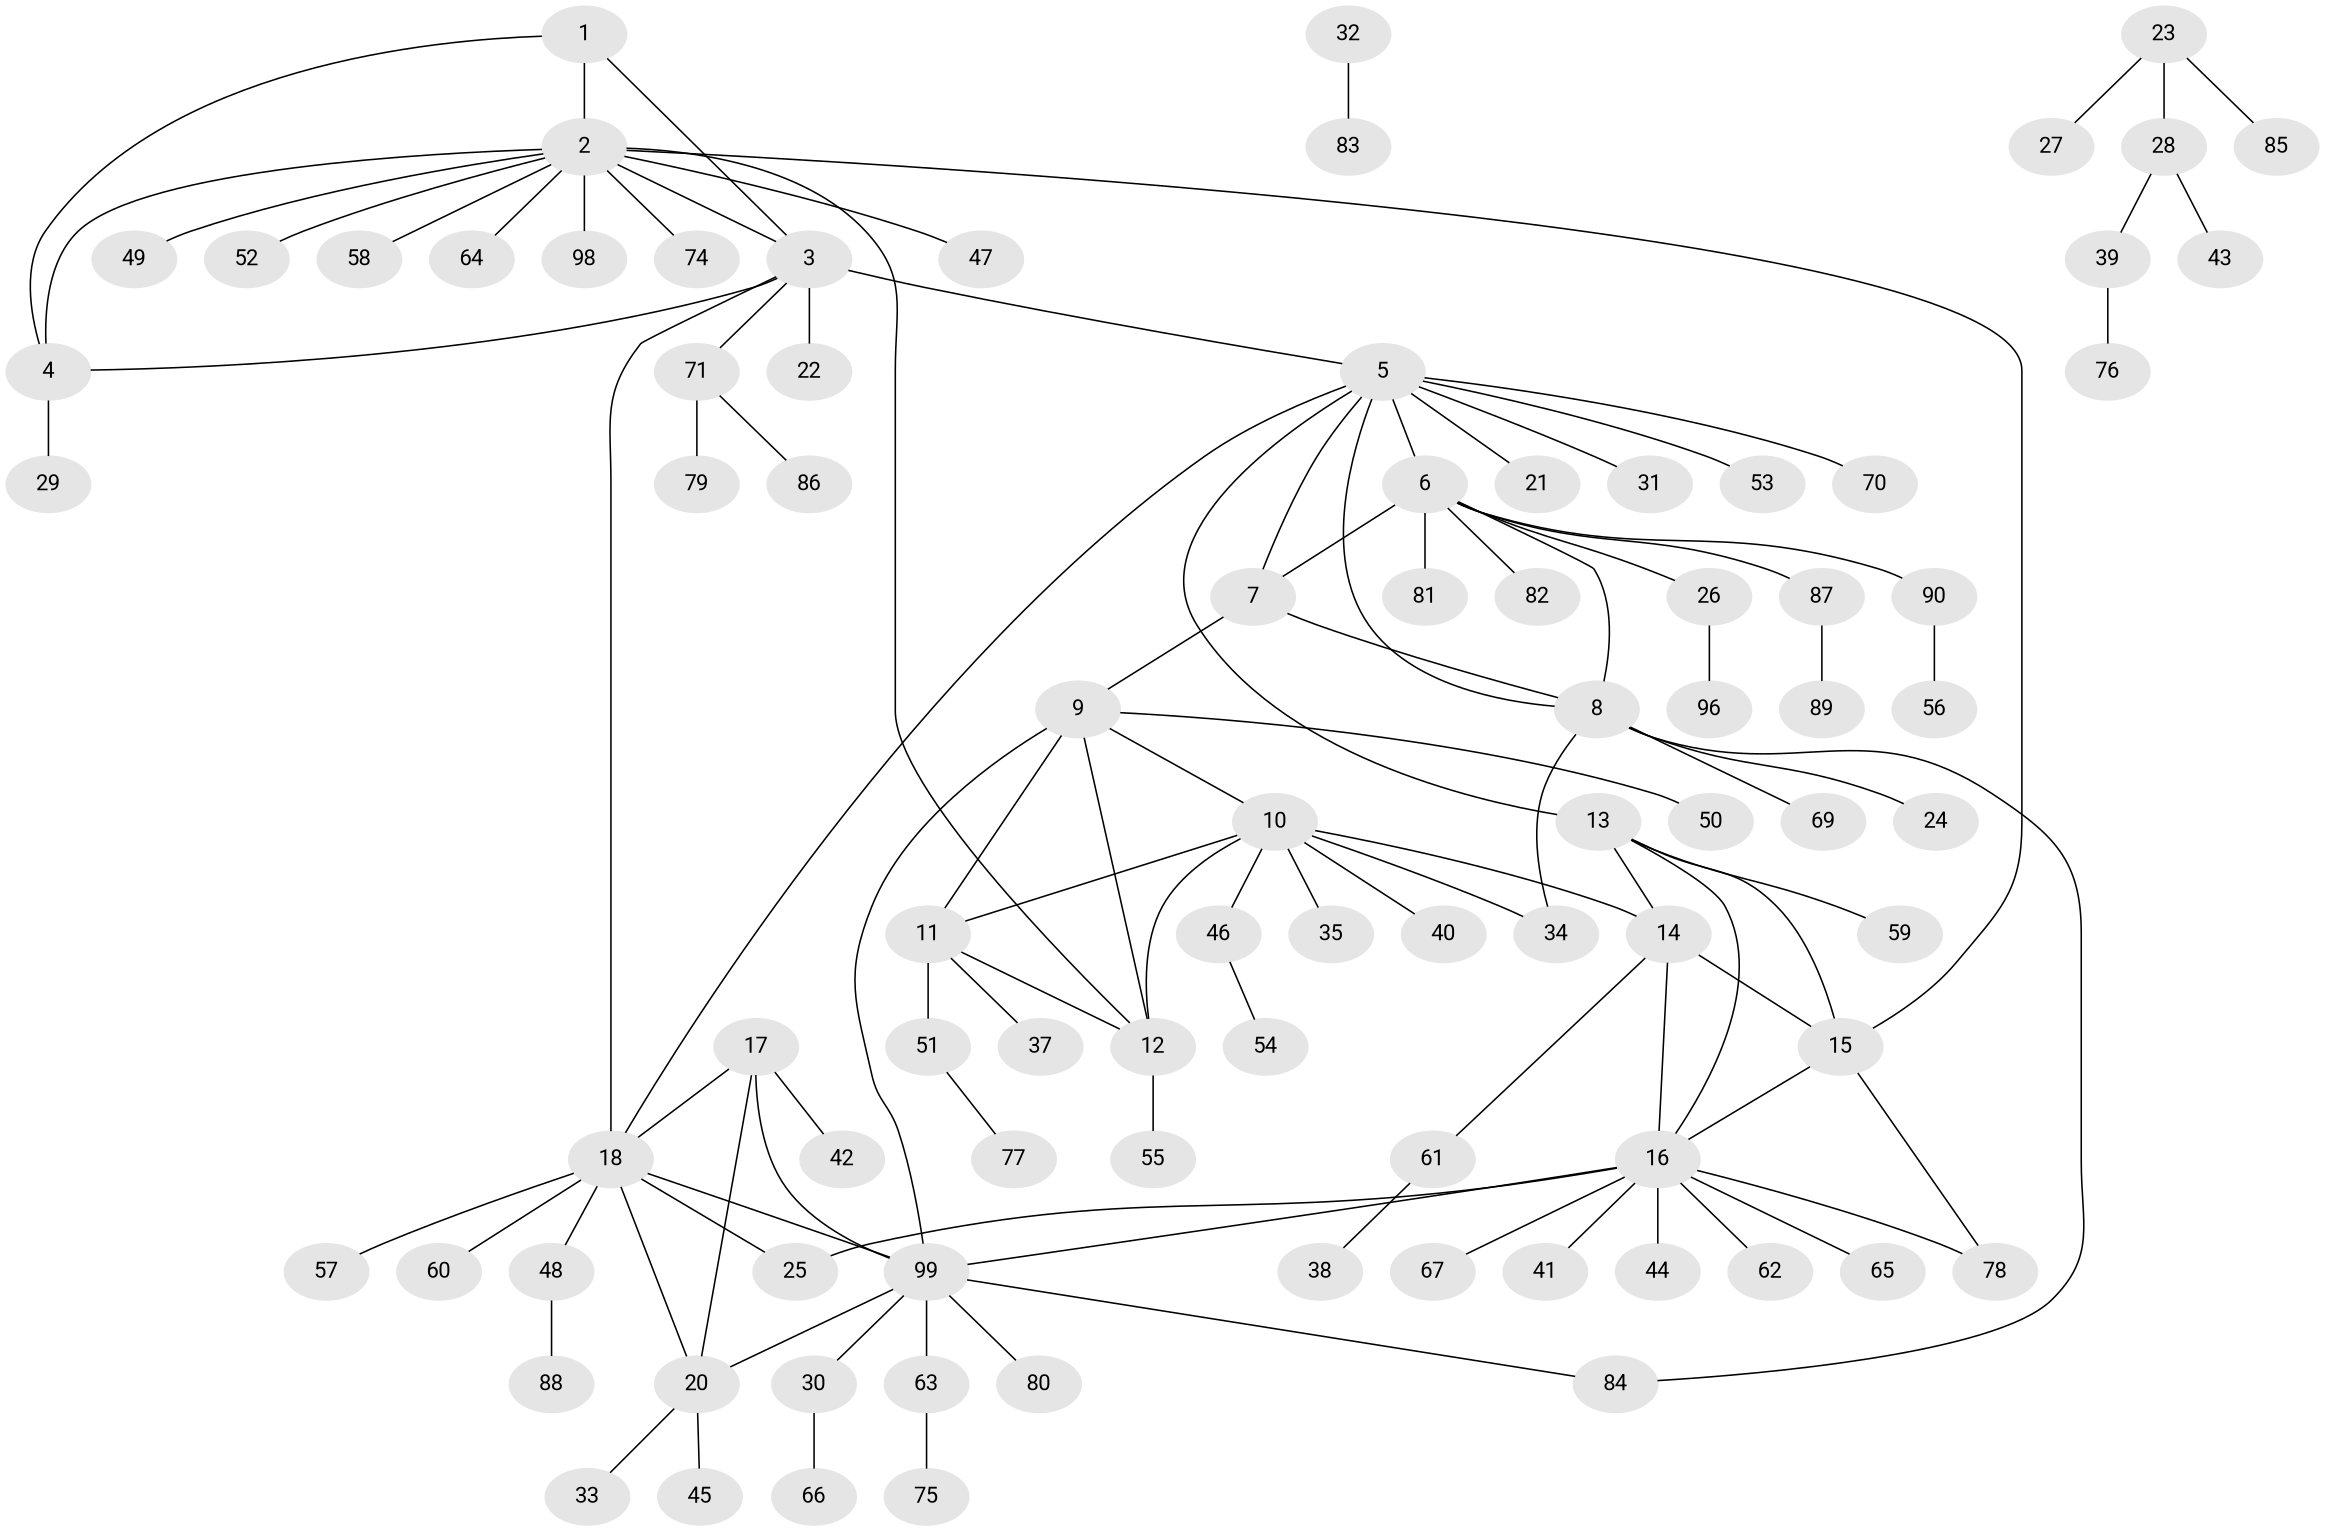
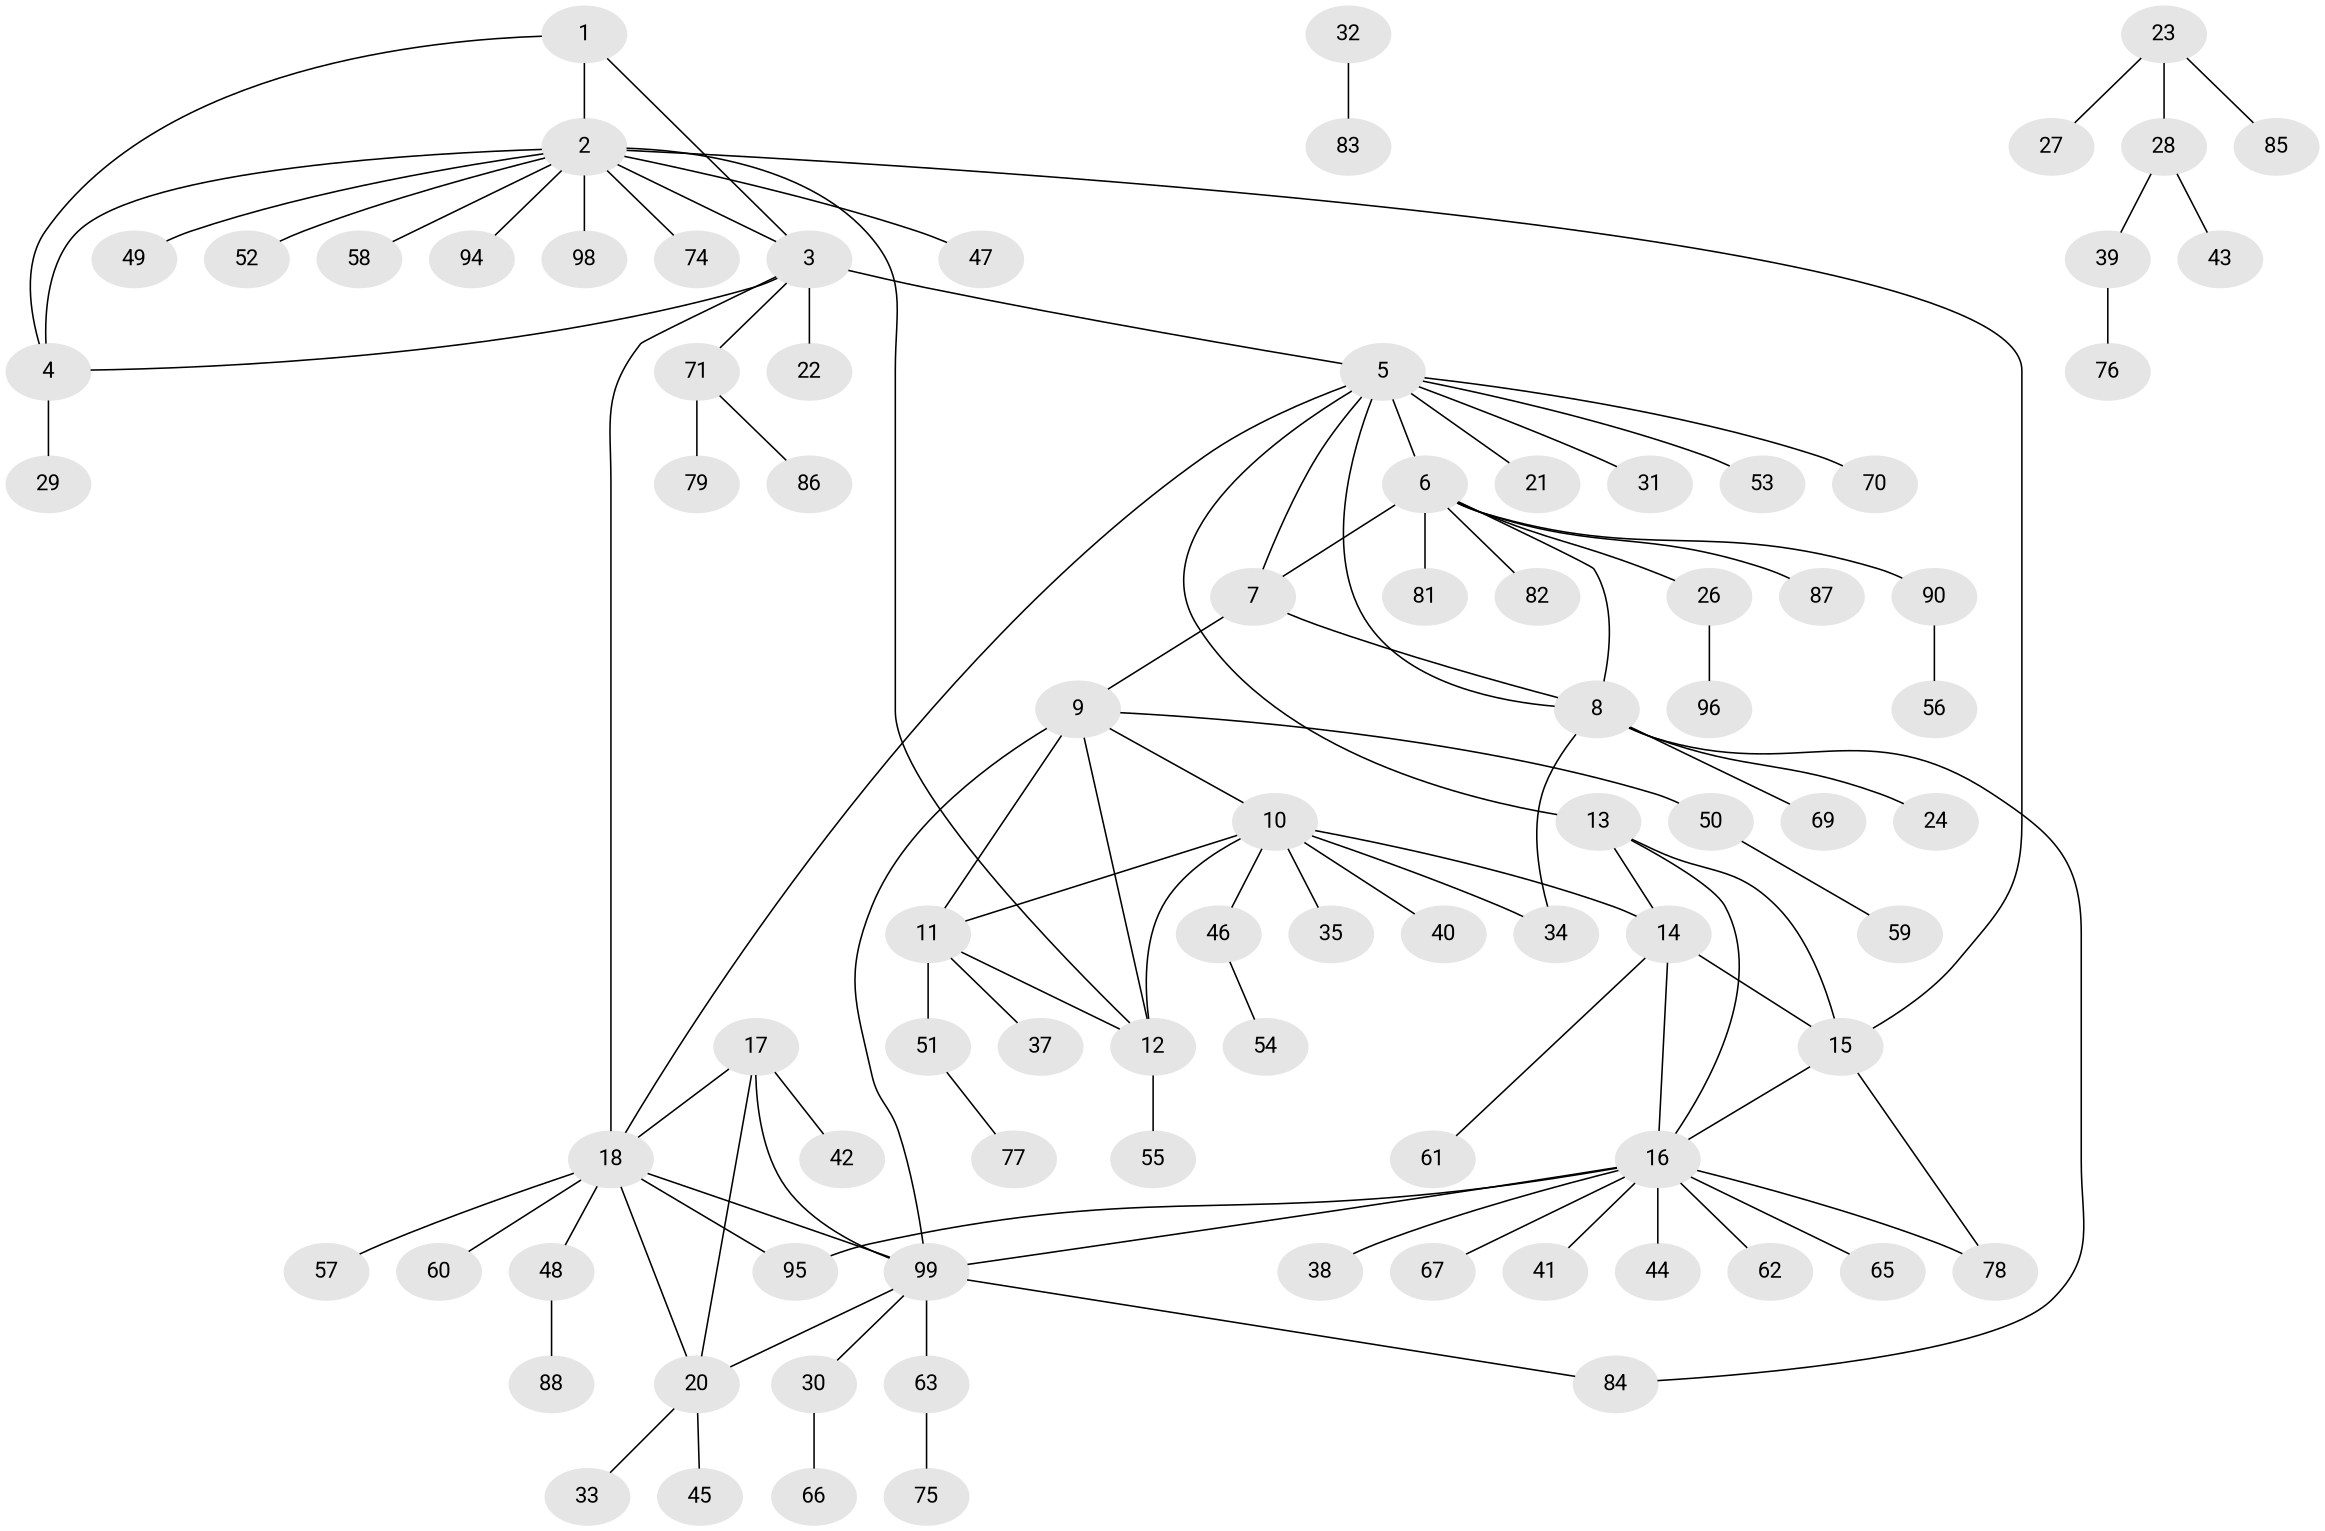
(472, 259) -> (472, 259)
(1822, 709) -> none
(1766, 884) -> (1805, 878)
(1377, 1215) -> (1484, 1207)
(795, 1272) -> (795, 1272)
(1039, 1384) -> none
